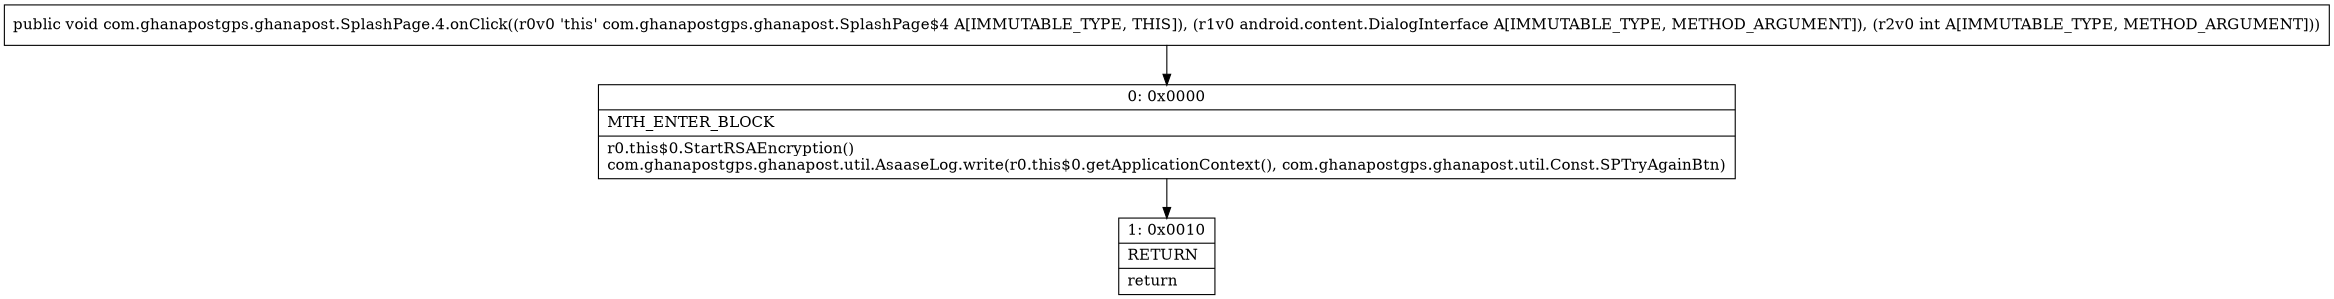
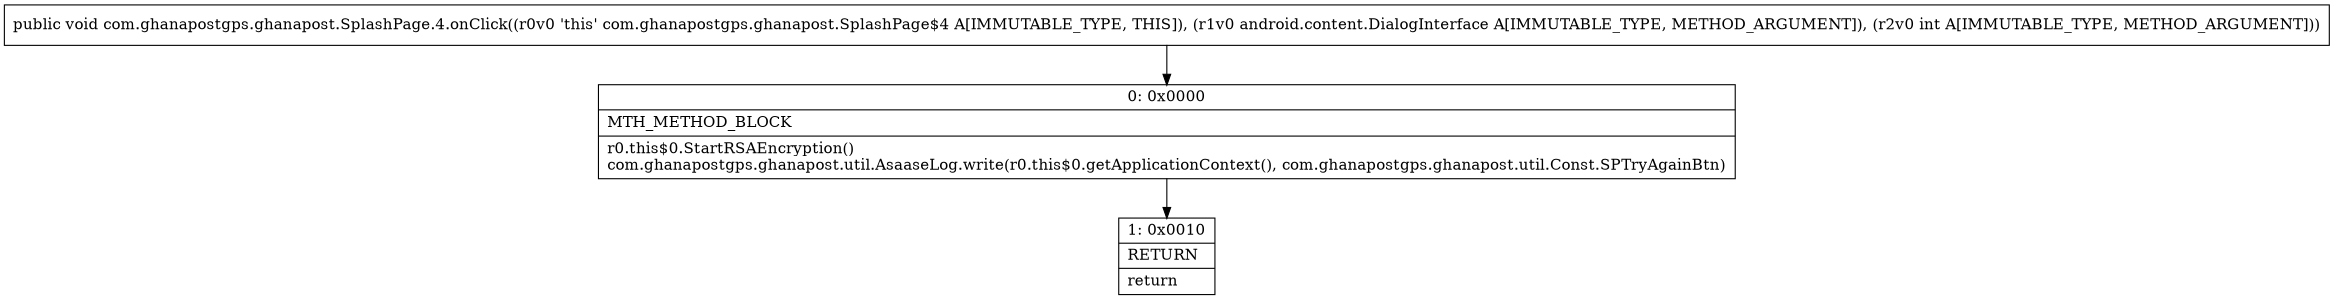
(691, 122) -> (700, 122)
